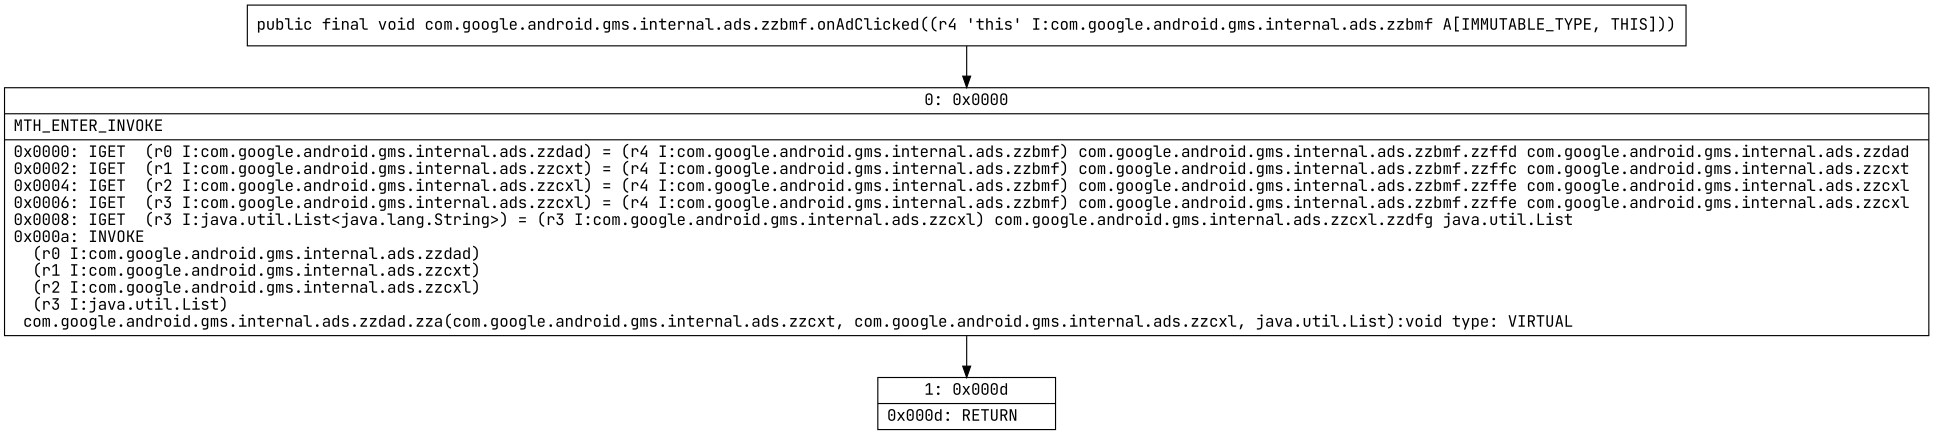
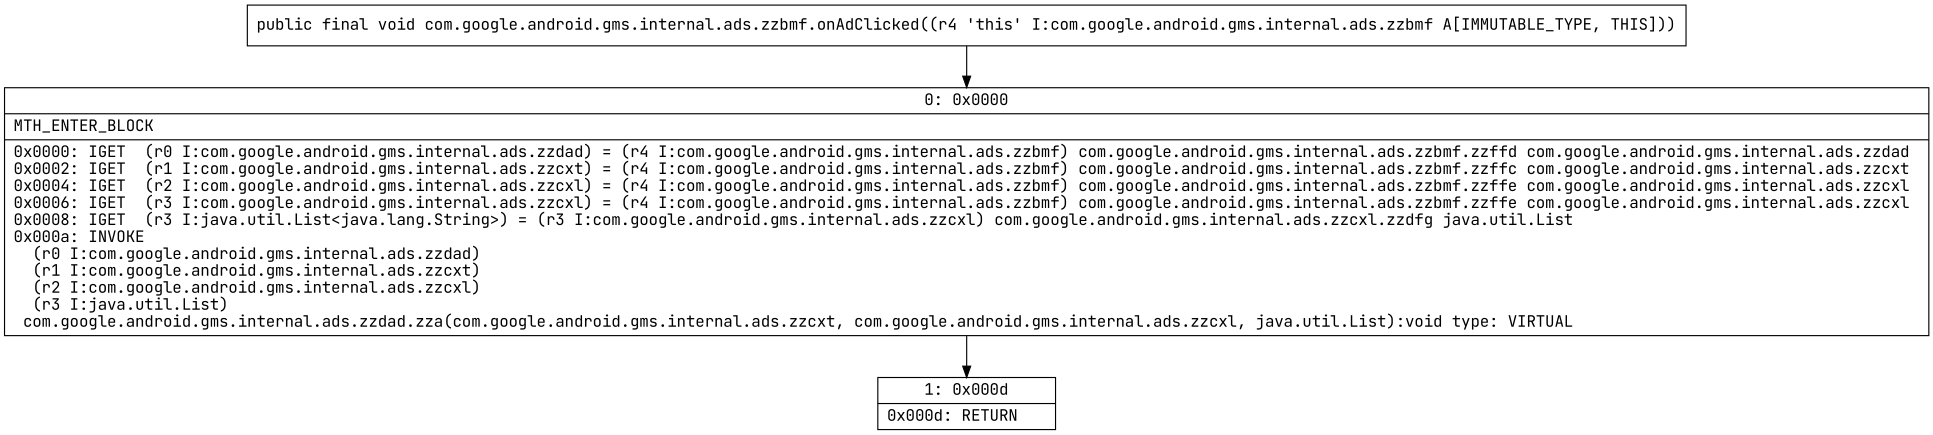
(89, 126) -> (84, 126)
